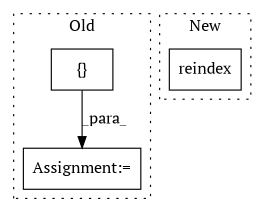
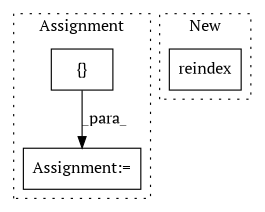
(82, 27) -> (82, 27)
